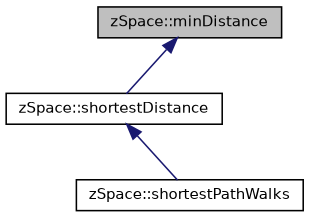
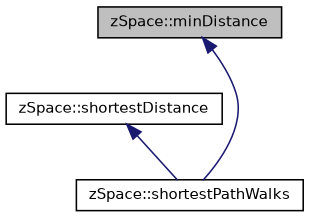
(147, 72) -> (238, 117)
